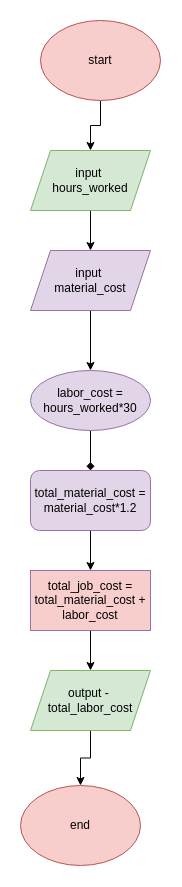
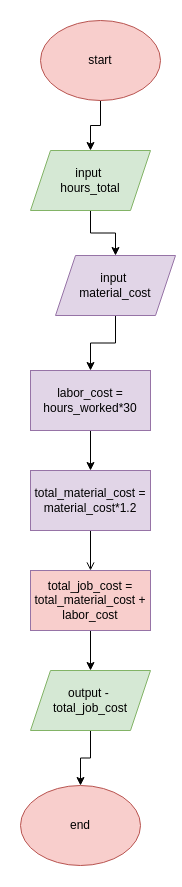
(91, 181) -> (91, 181)
(91, 281) -> (116, 286)
(91, 401) -> (91, 401)
(91, 462) -> (91, 462)
(91, 501) -> (91, 501)
(91, 562) -> (91, 564)
(91, 701) -> (91, 701)
